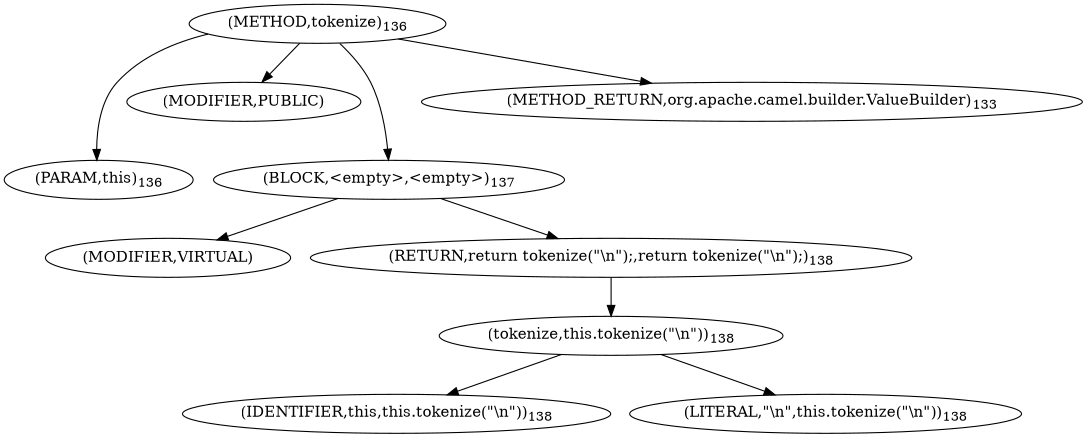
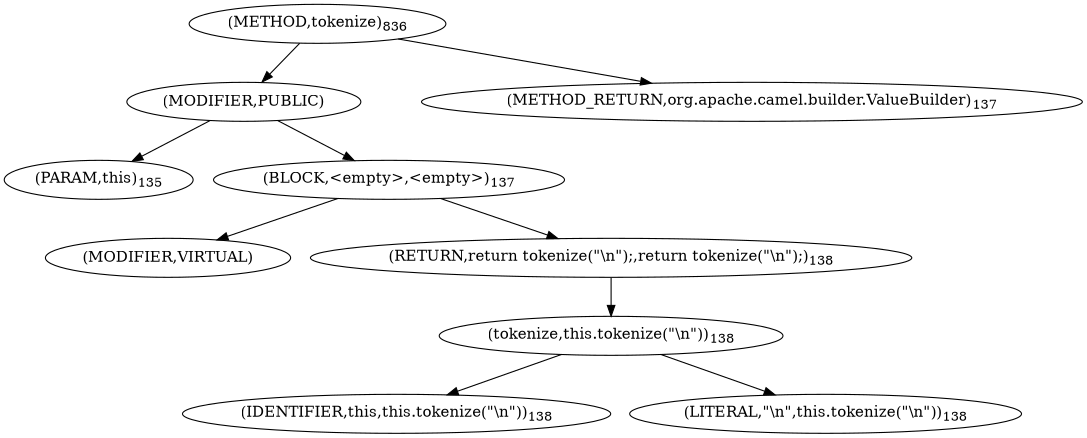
(395, 22) -> (395, 22)
(129, 71) -> (176, 138)
(375, 91) -> (311, 138)
(985, 100) -> (985, 100)
(150, 178) -> (150, 178)
